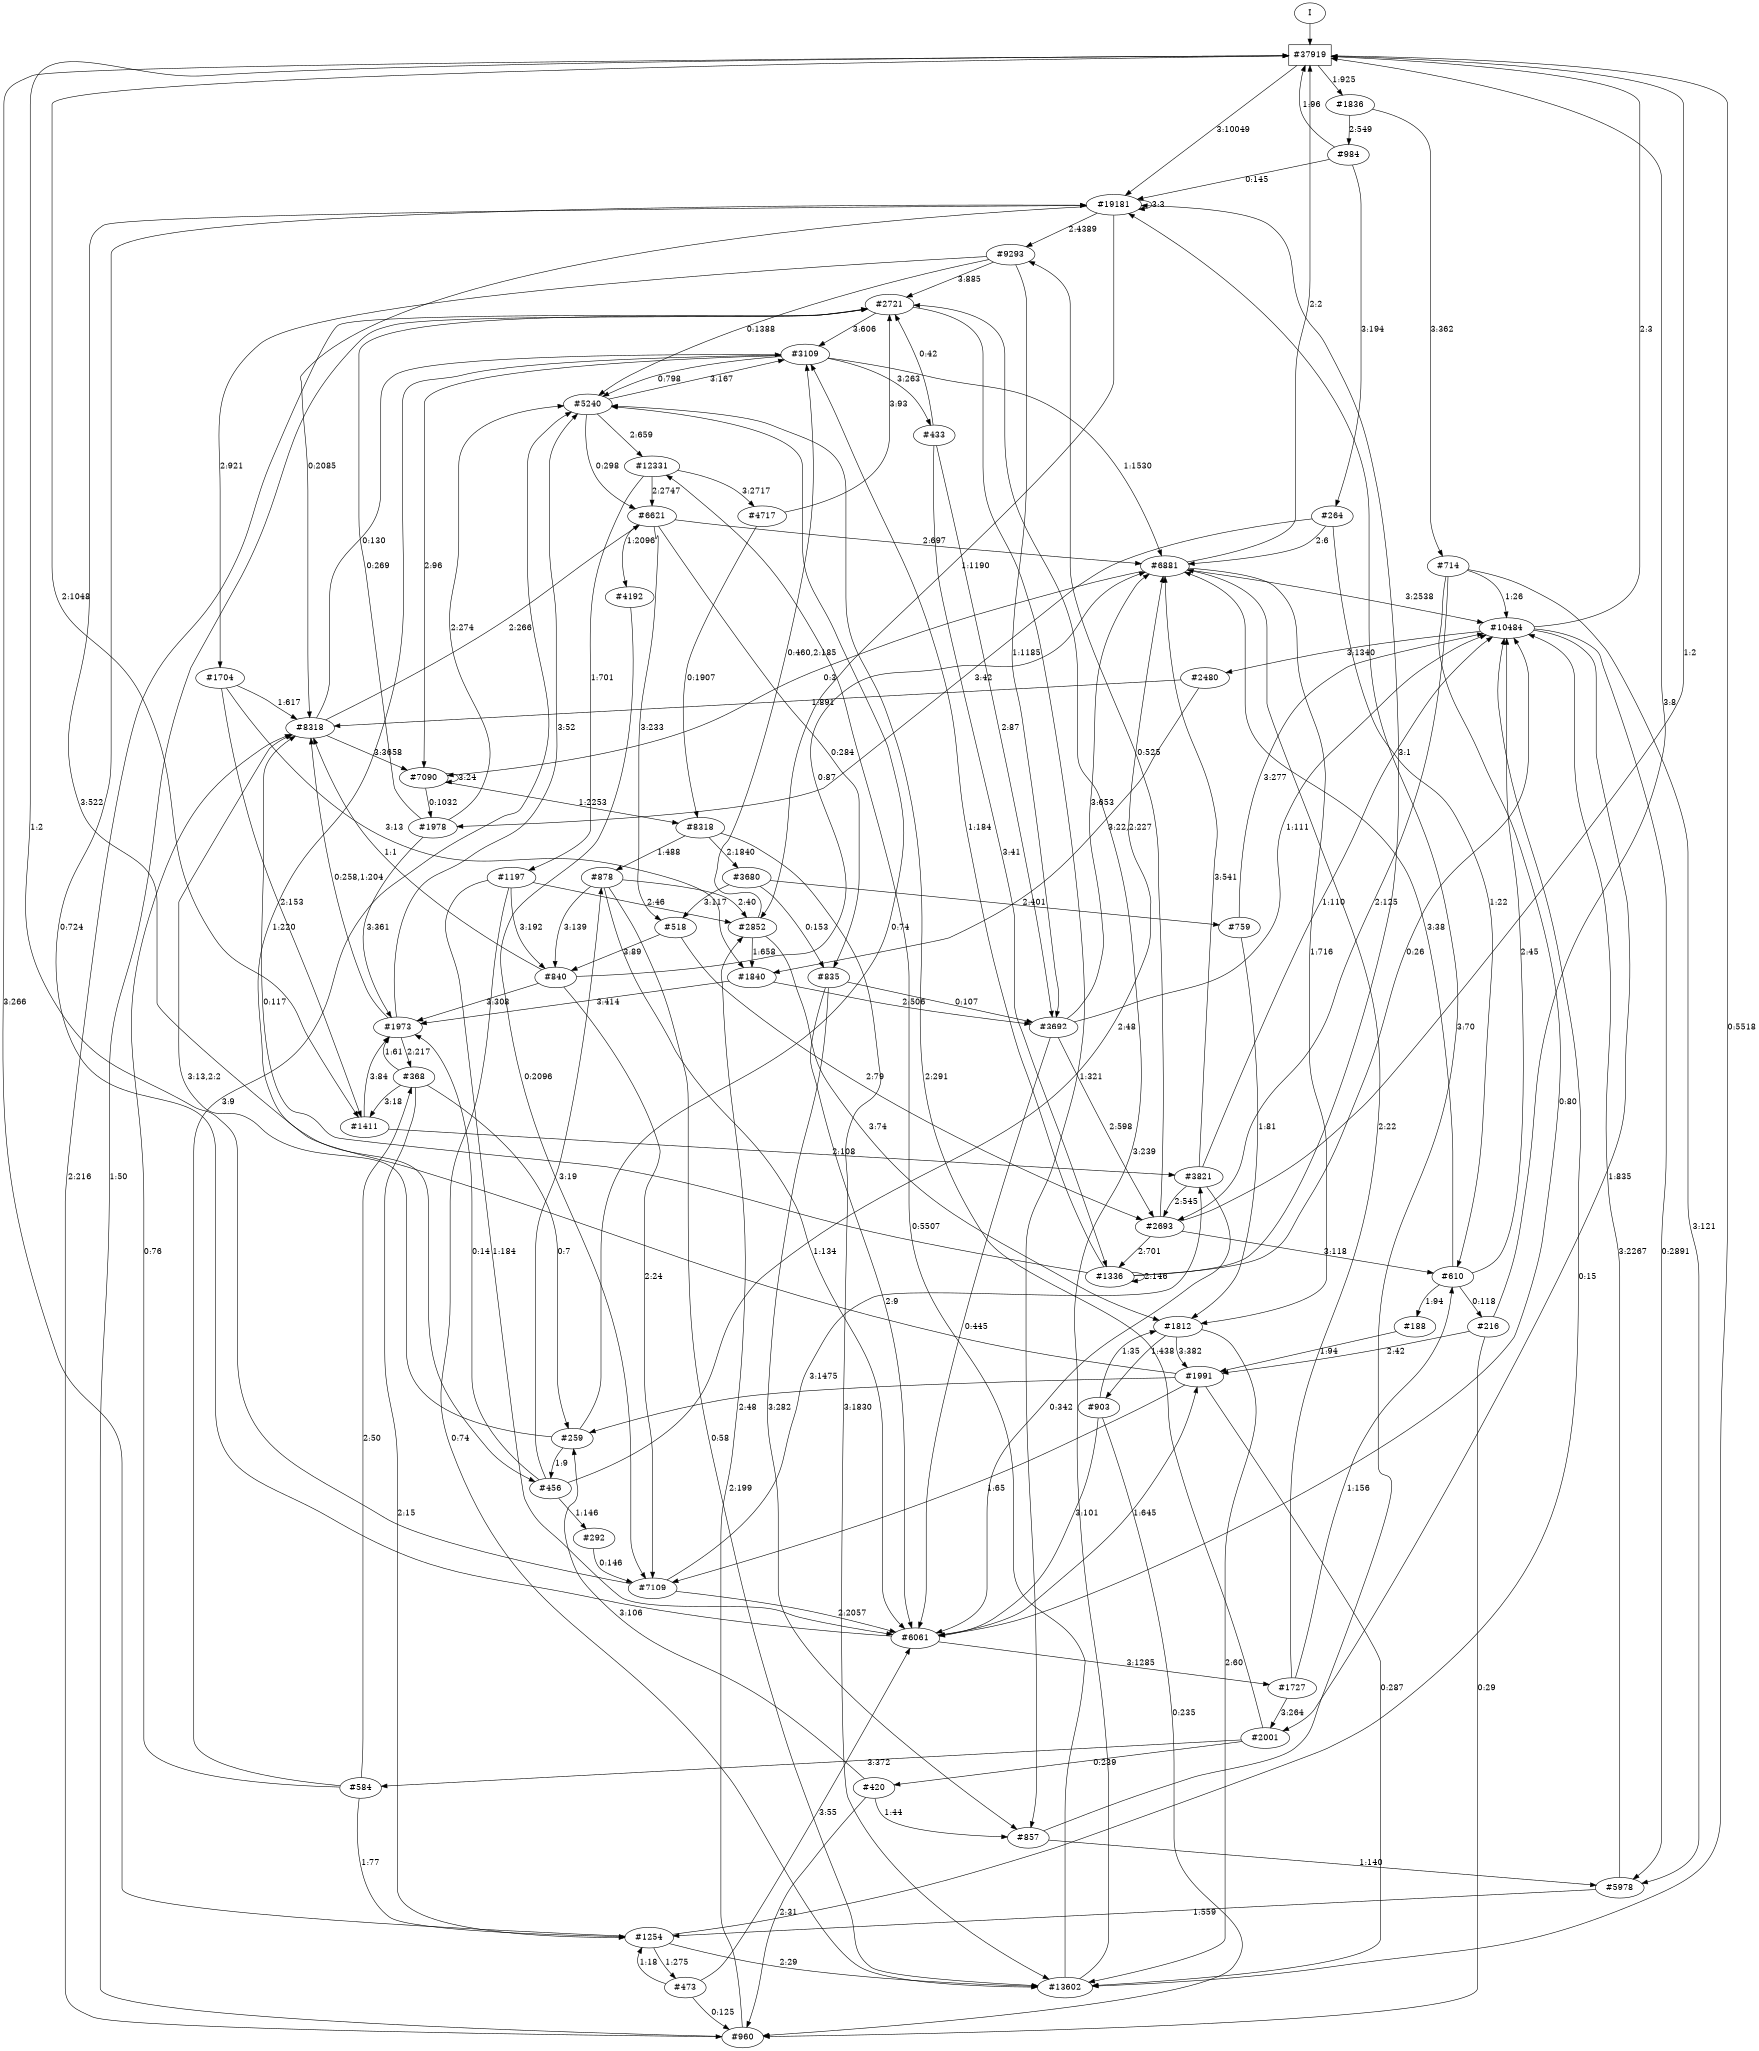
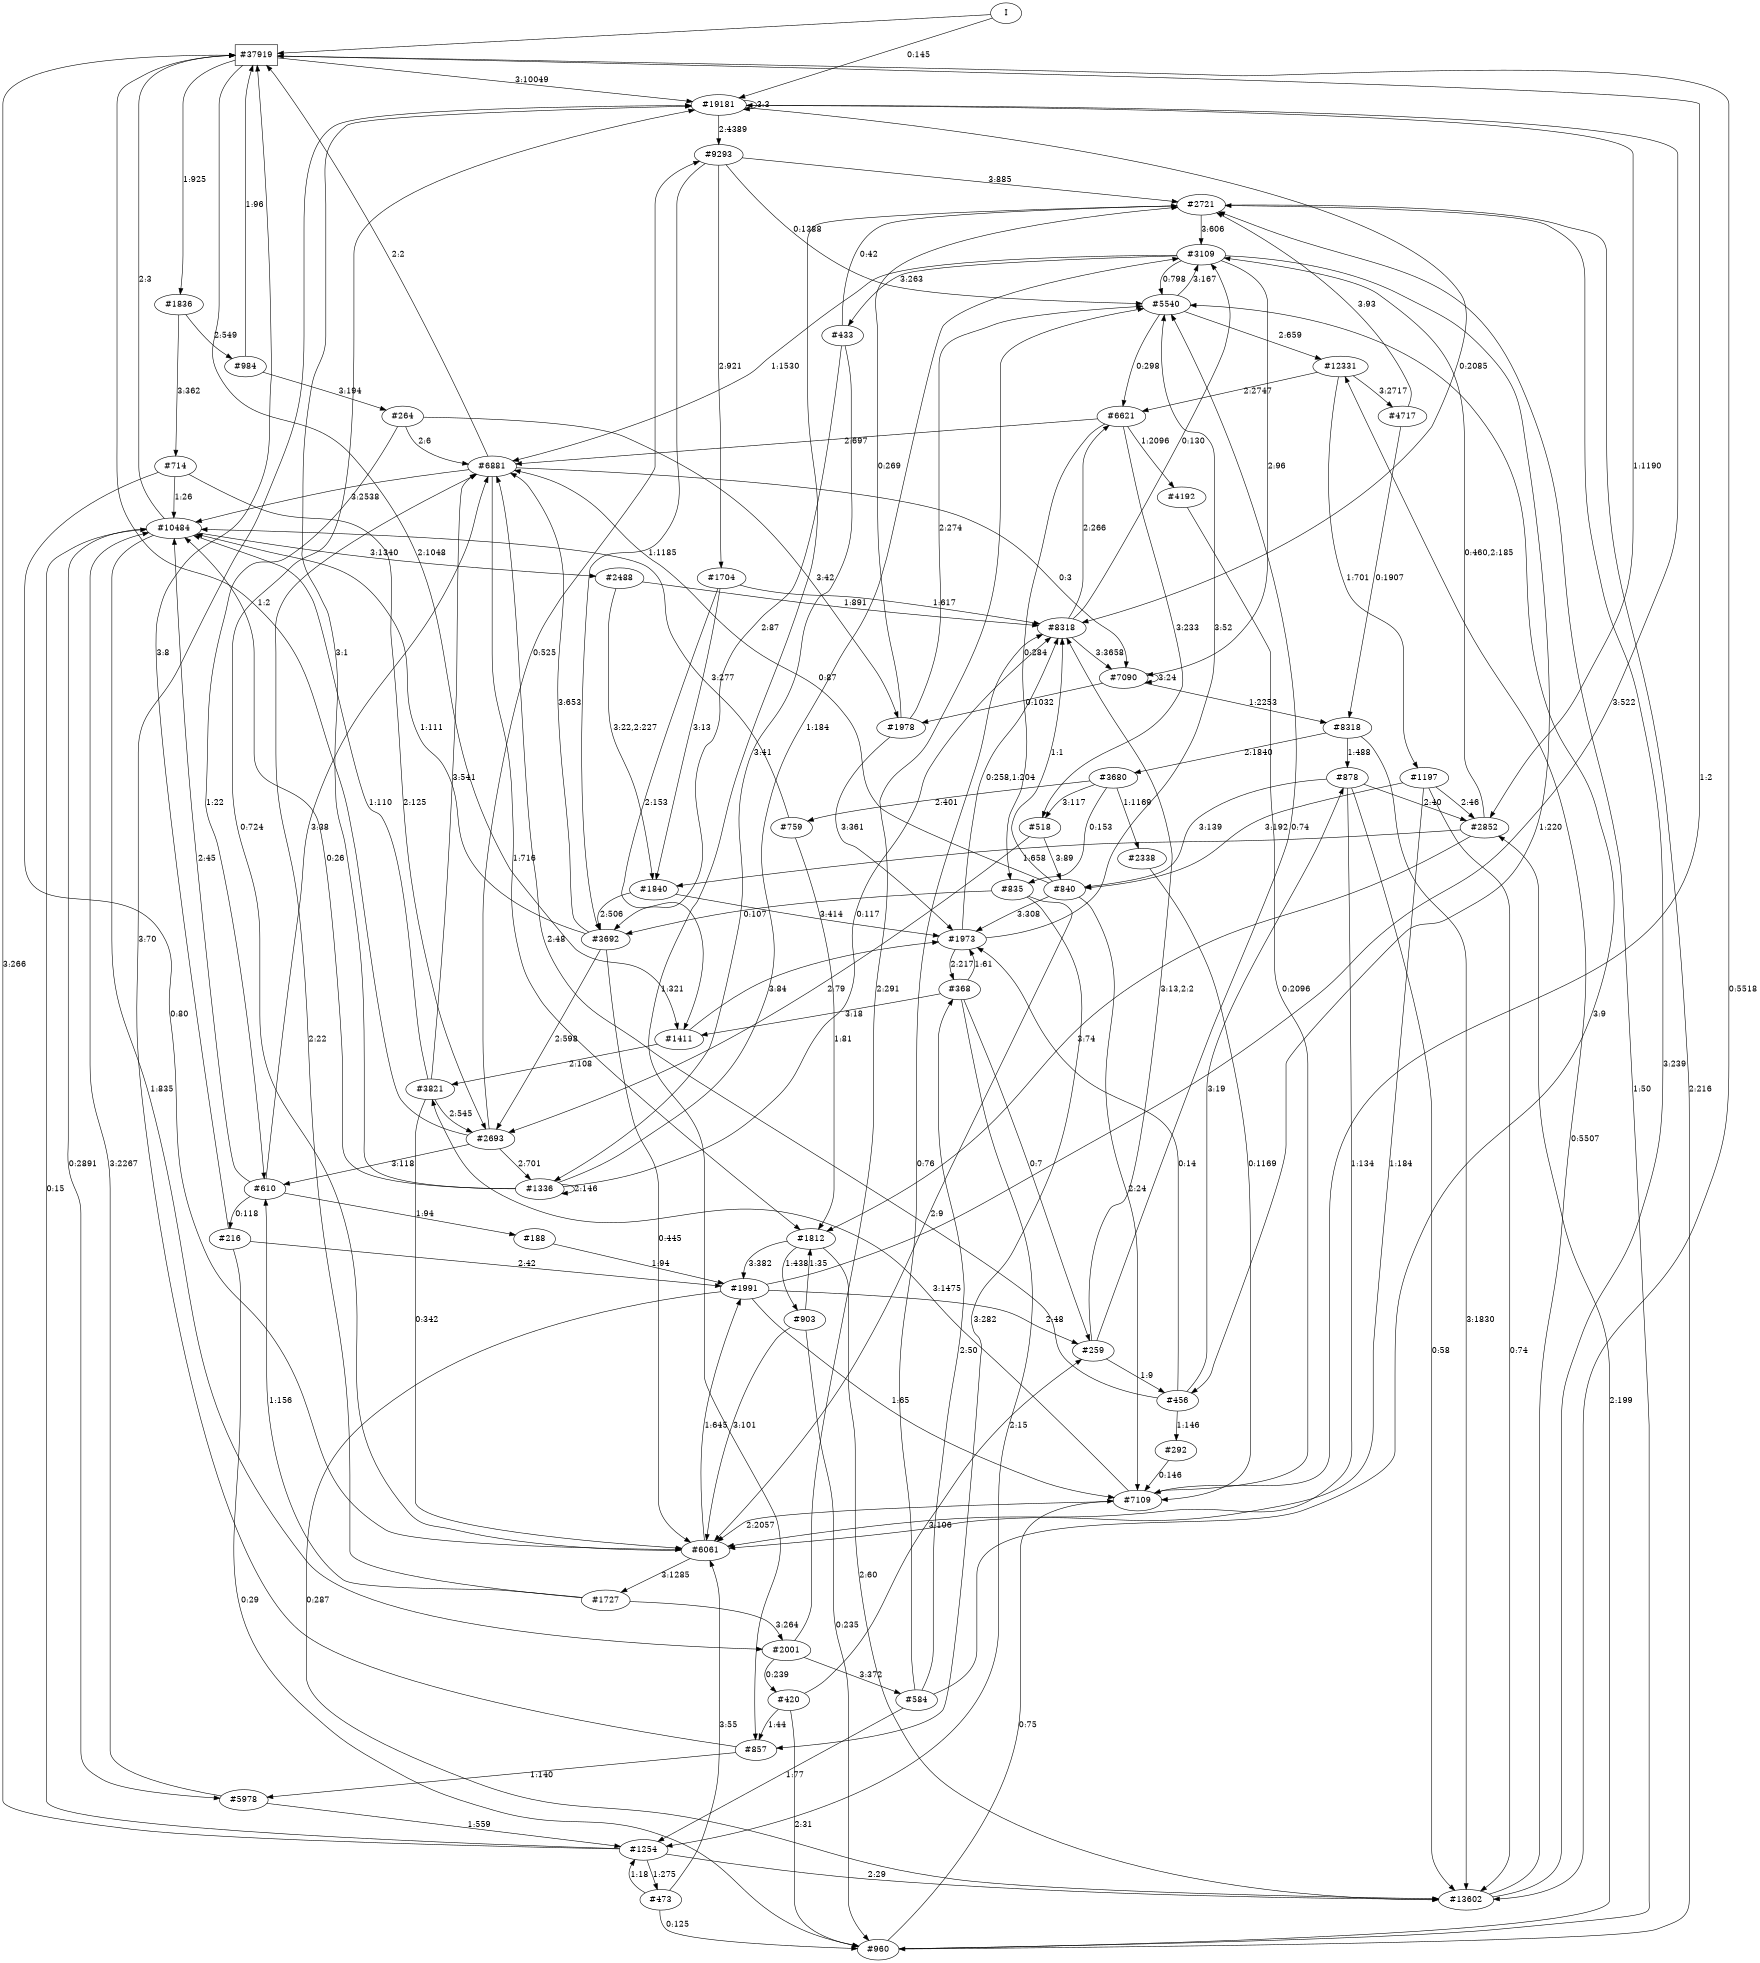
(1236, 179) -> (869, 57)
(588, 404) -> (1166, 305)
(1205, 678) -> (620, 578)
none -> (1142, 859)
(1688, 1190) -> none
none -> (1019, 1711)
